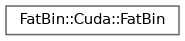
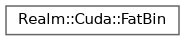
(93, 20) -> (93, 20)
